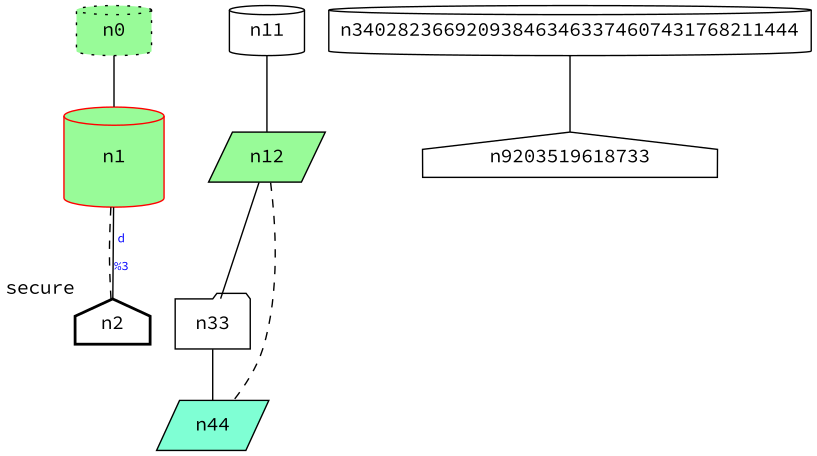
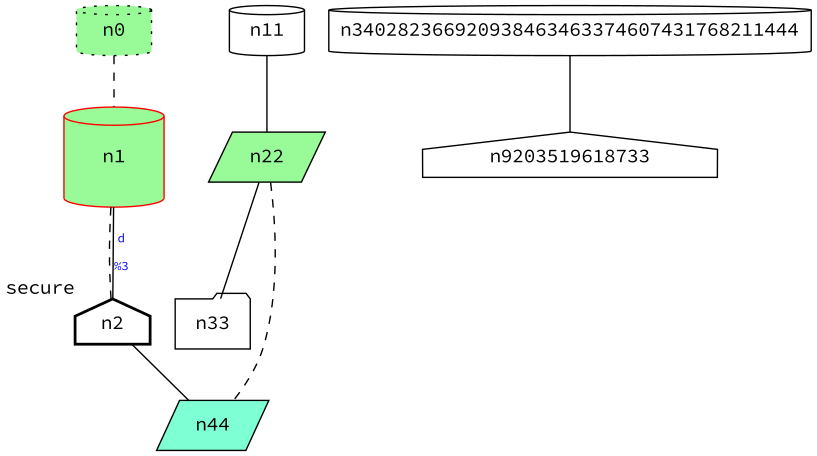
(114, 81) -> (114, 81)
(267, 157) -> (267, 157)
(213, 375) -> (160, 372)
